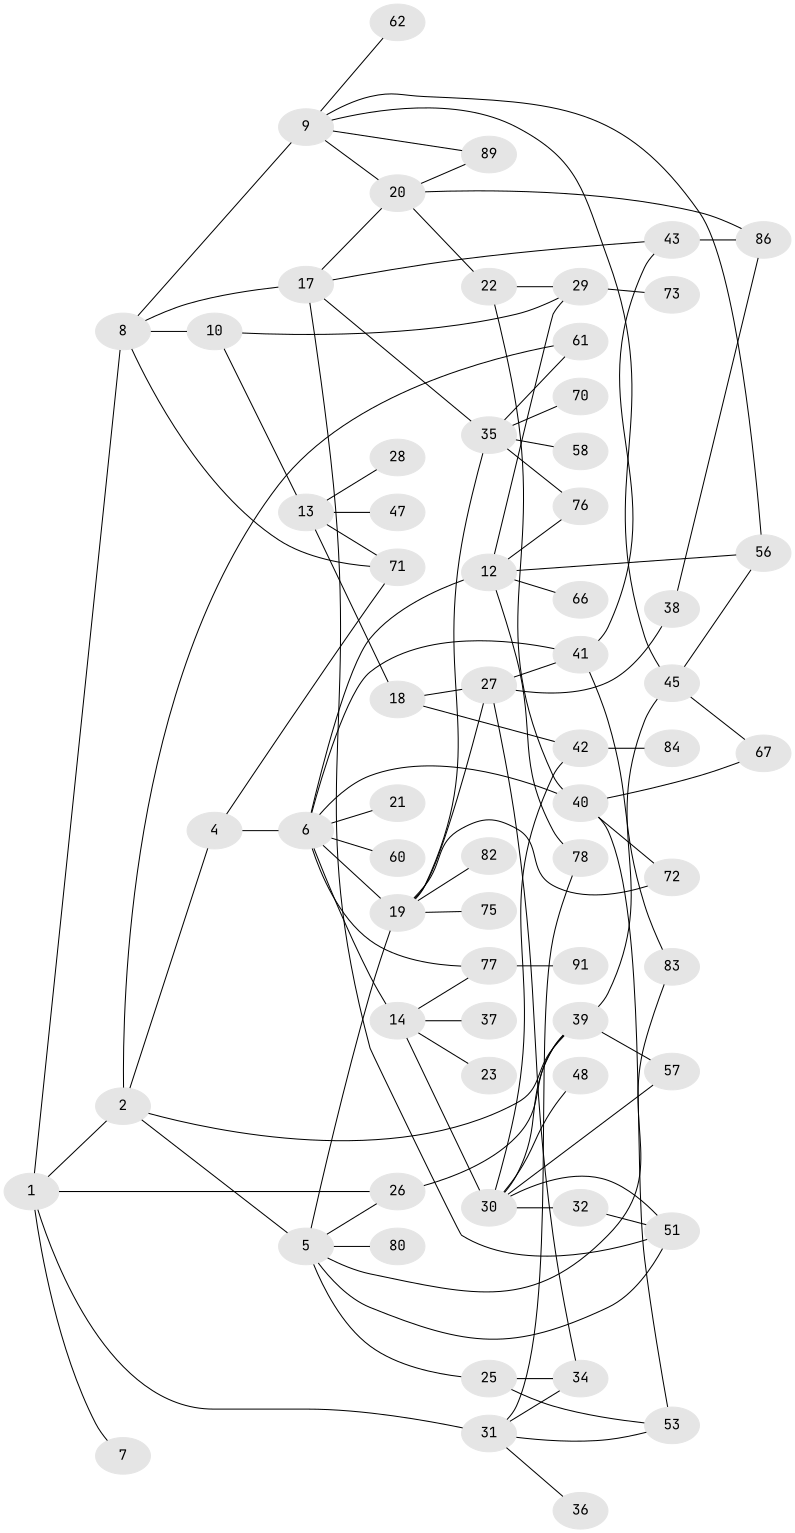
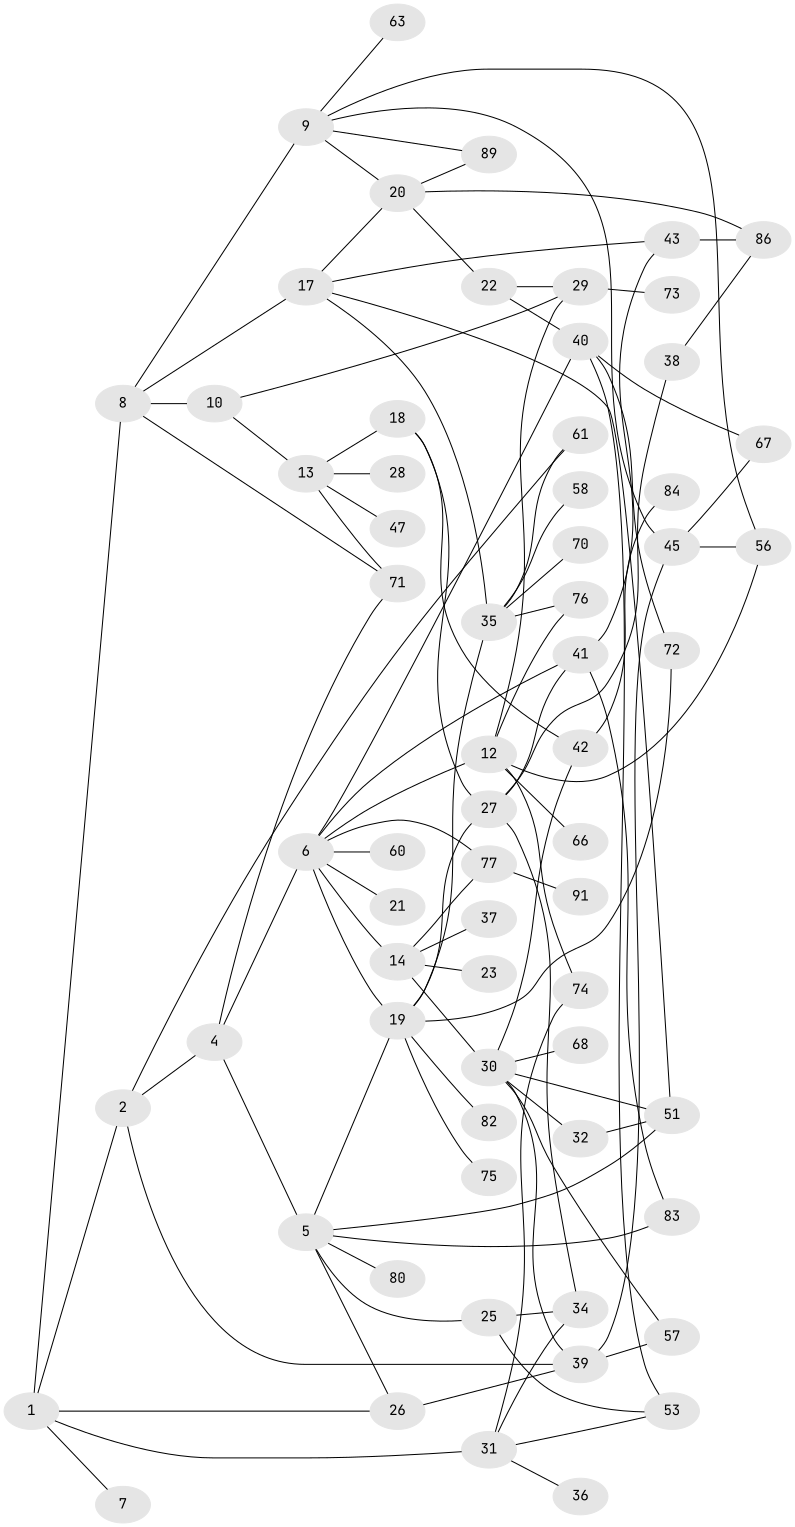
(398, 22) -> (398, 22)
(581, 858) -> (581, 990)
(581, 1076) -> (581, 1045)
(215, 1176) -> (260, 1137)
